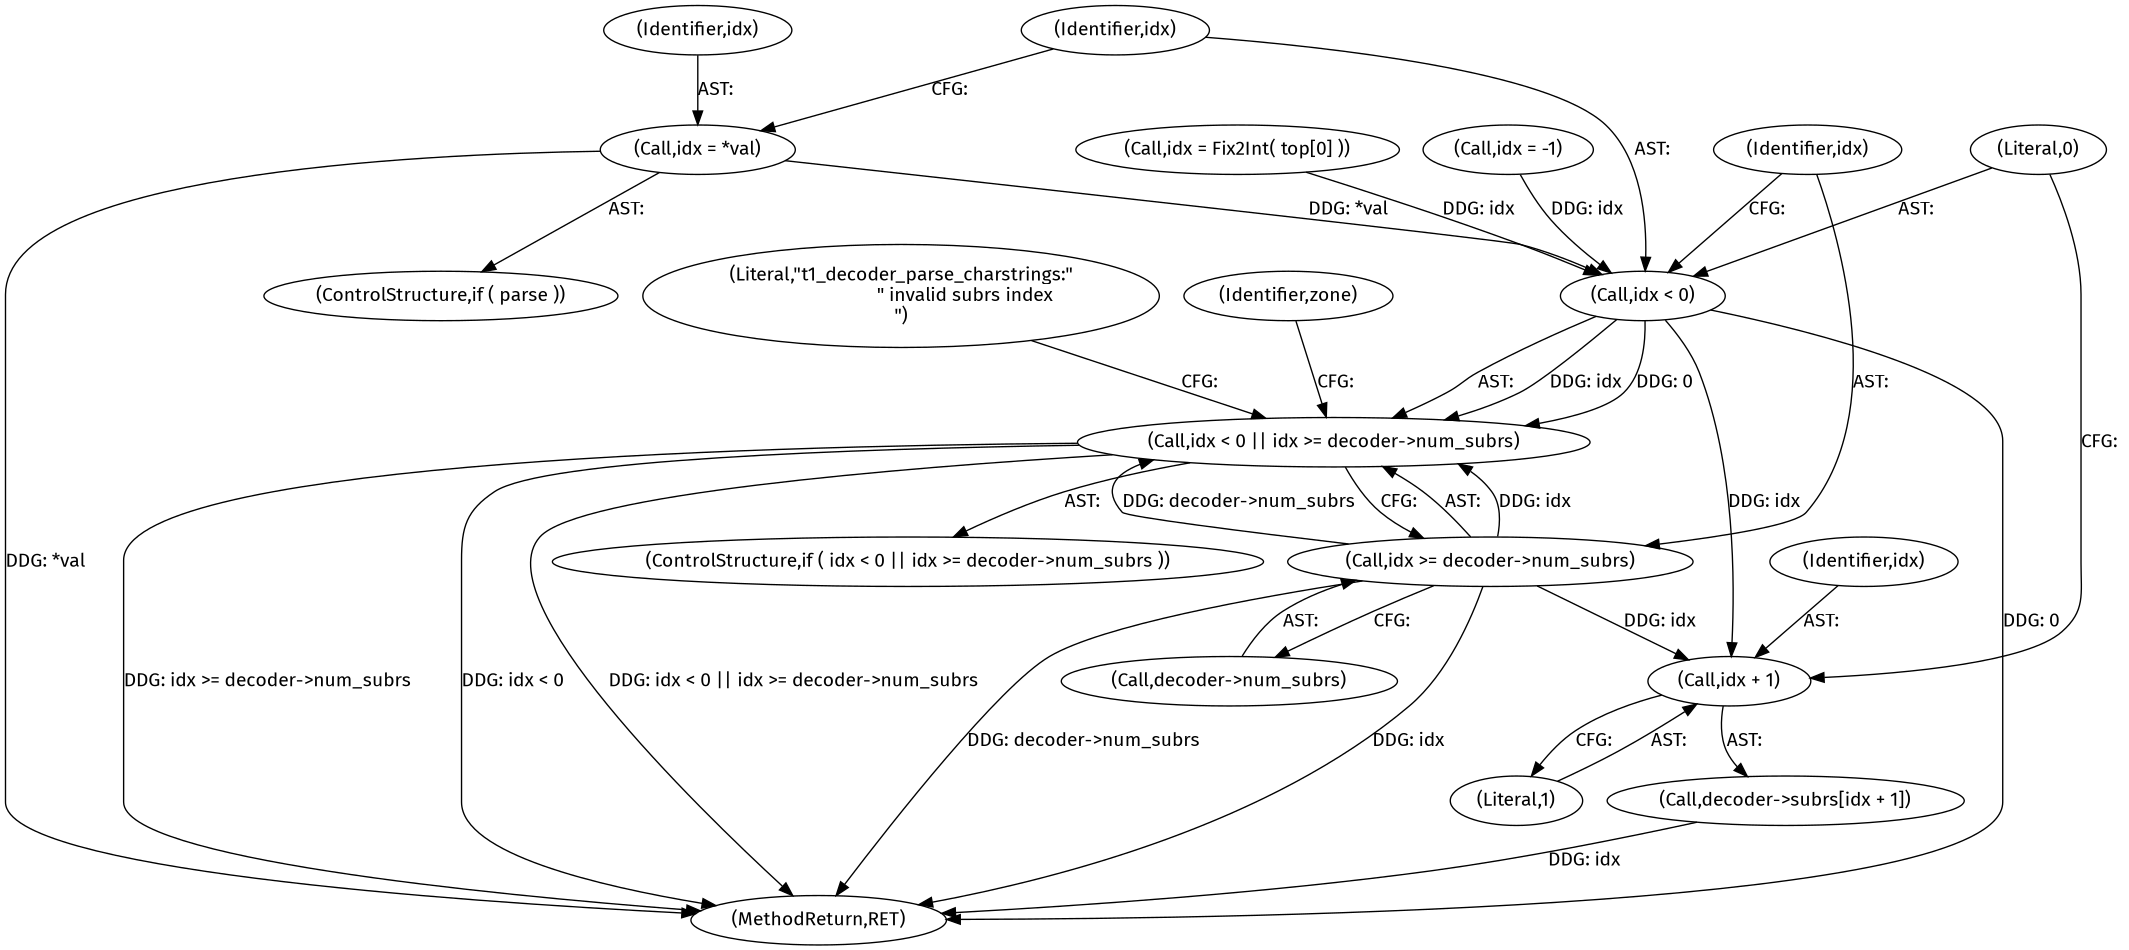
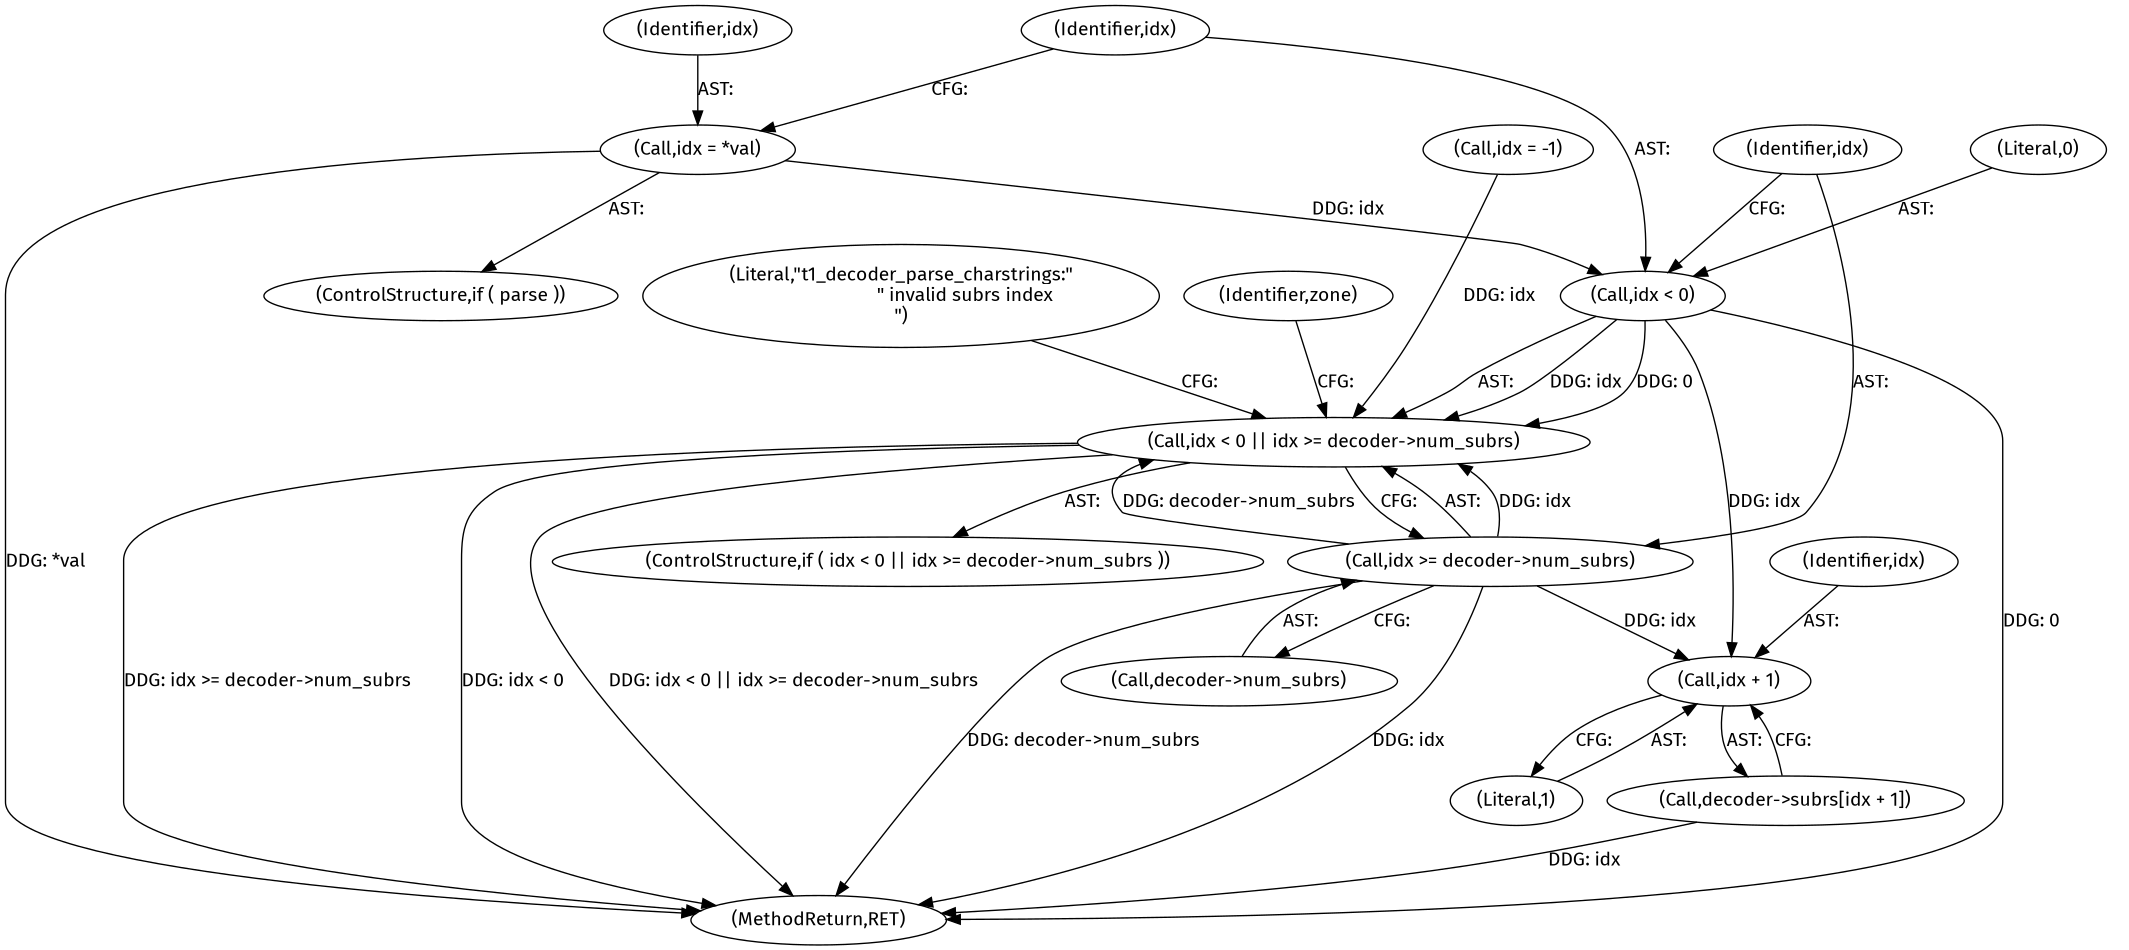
(1238, 150) -> none
(1348, 209) -> (1348, 209)
(1555, 224) -> (1437, 295)
(2081, 526) -> (1774, 745)
